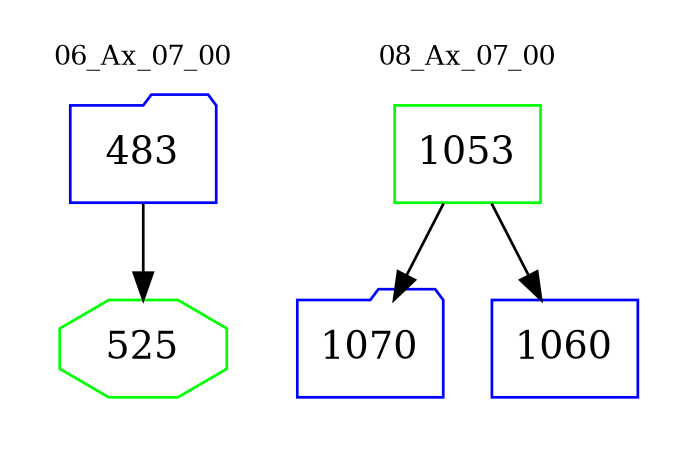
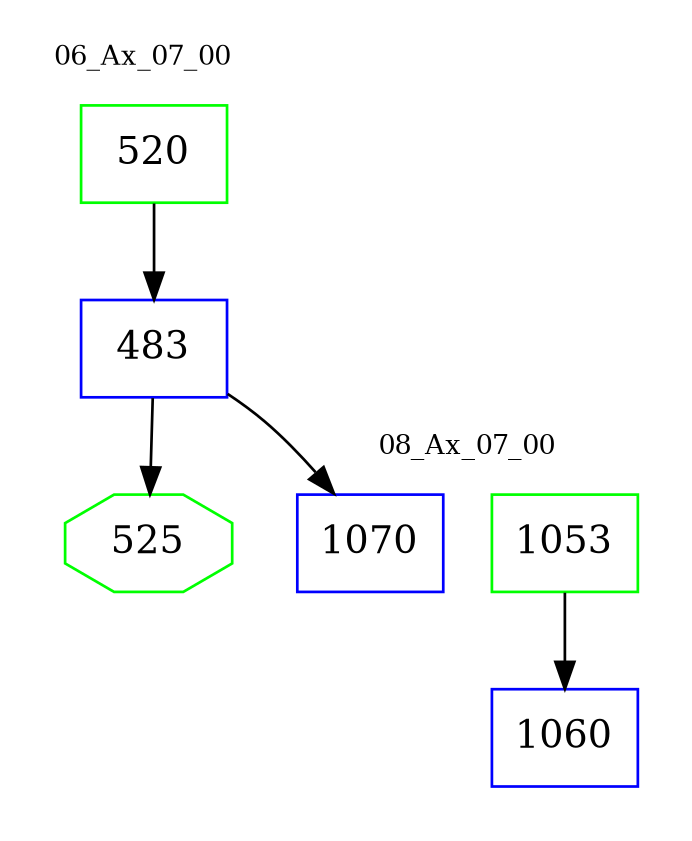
(143, 154) -> (154, 349)
none -> (154, 154)
(425, 239) -> (293, 448)
(370, 349) -> (370, 543)
